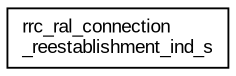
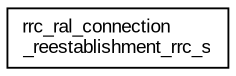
(118, 38) -> (118, 38)
